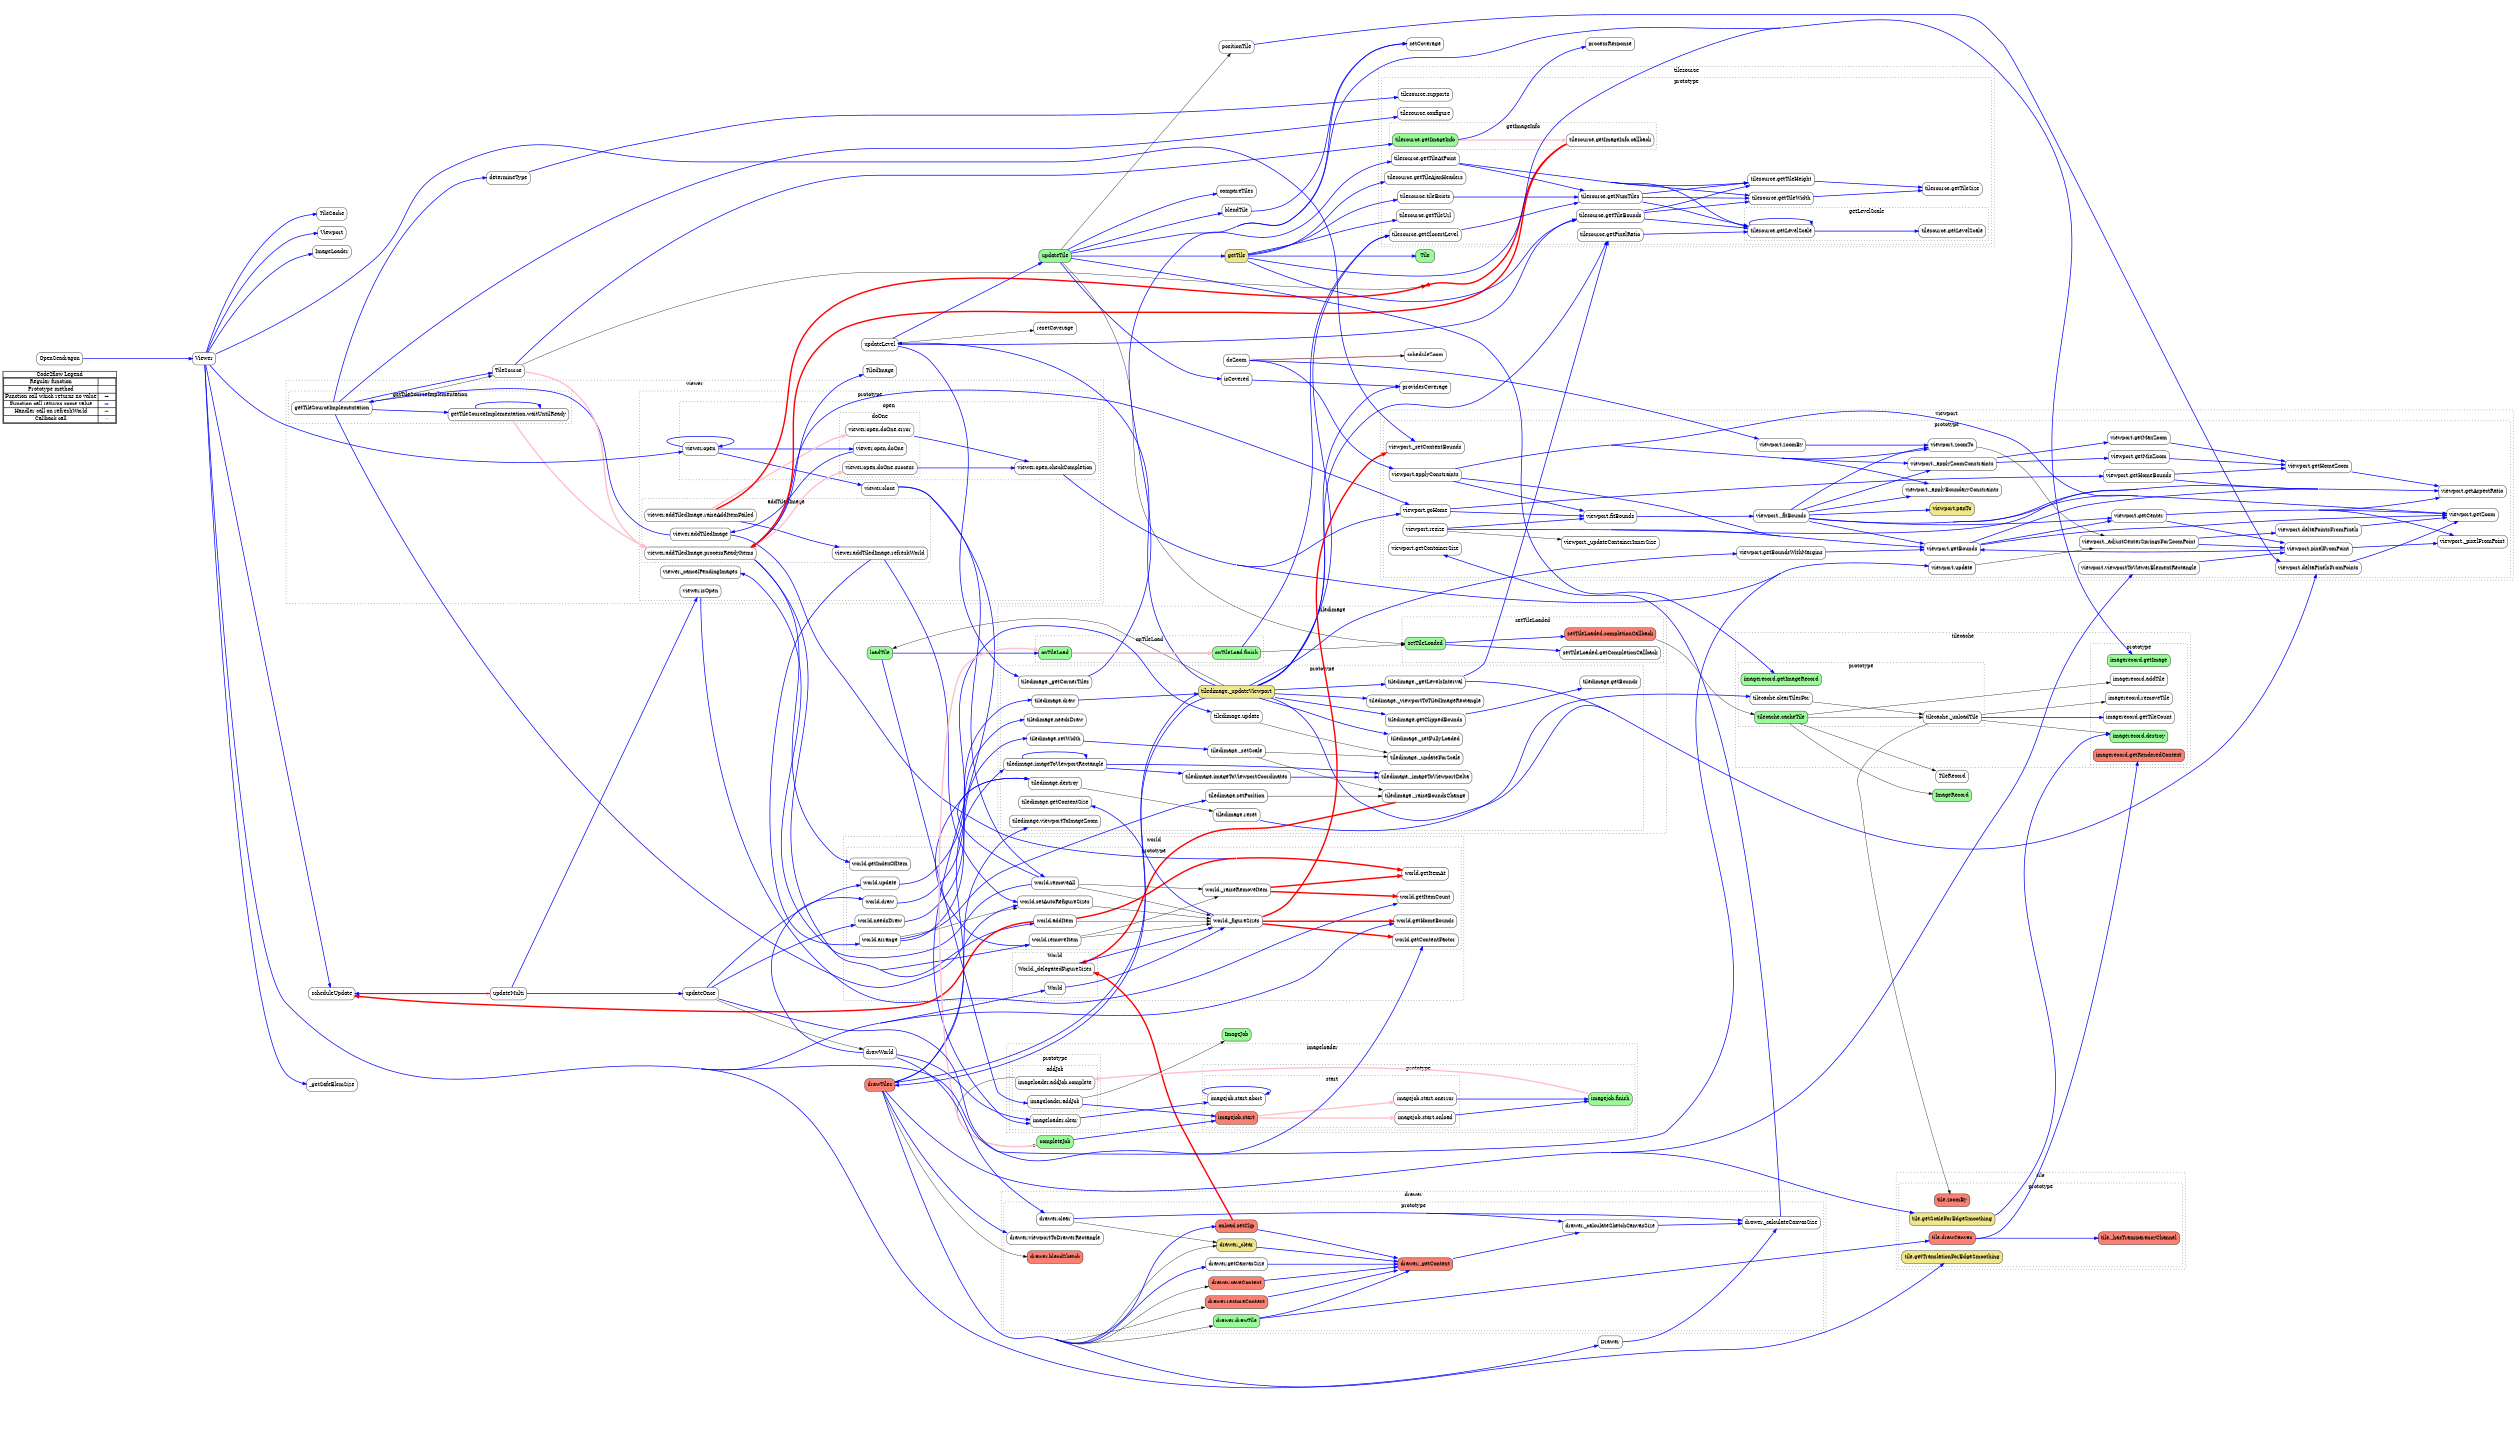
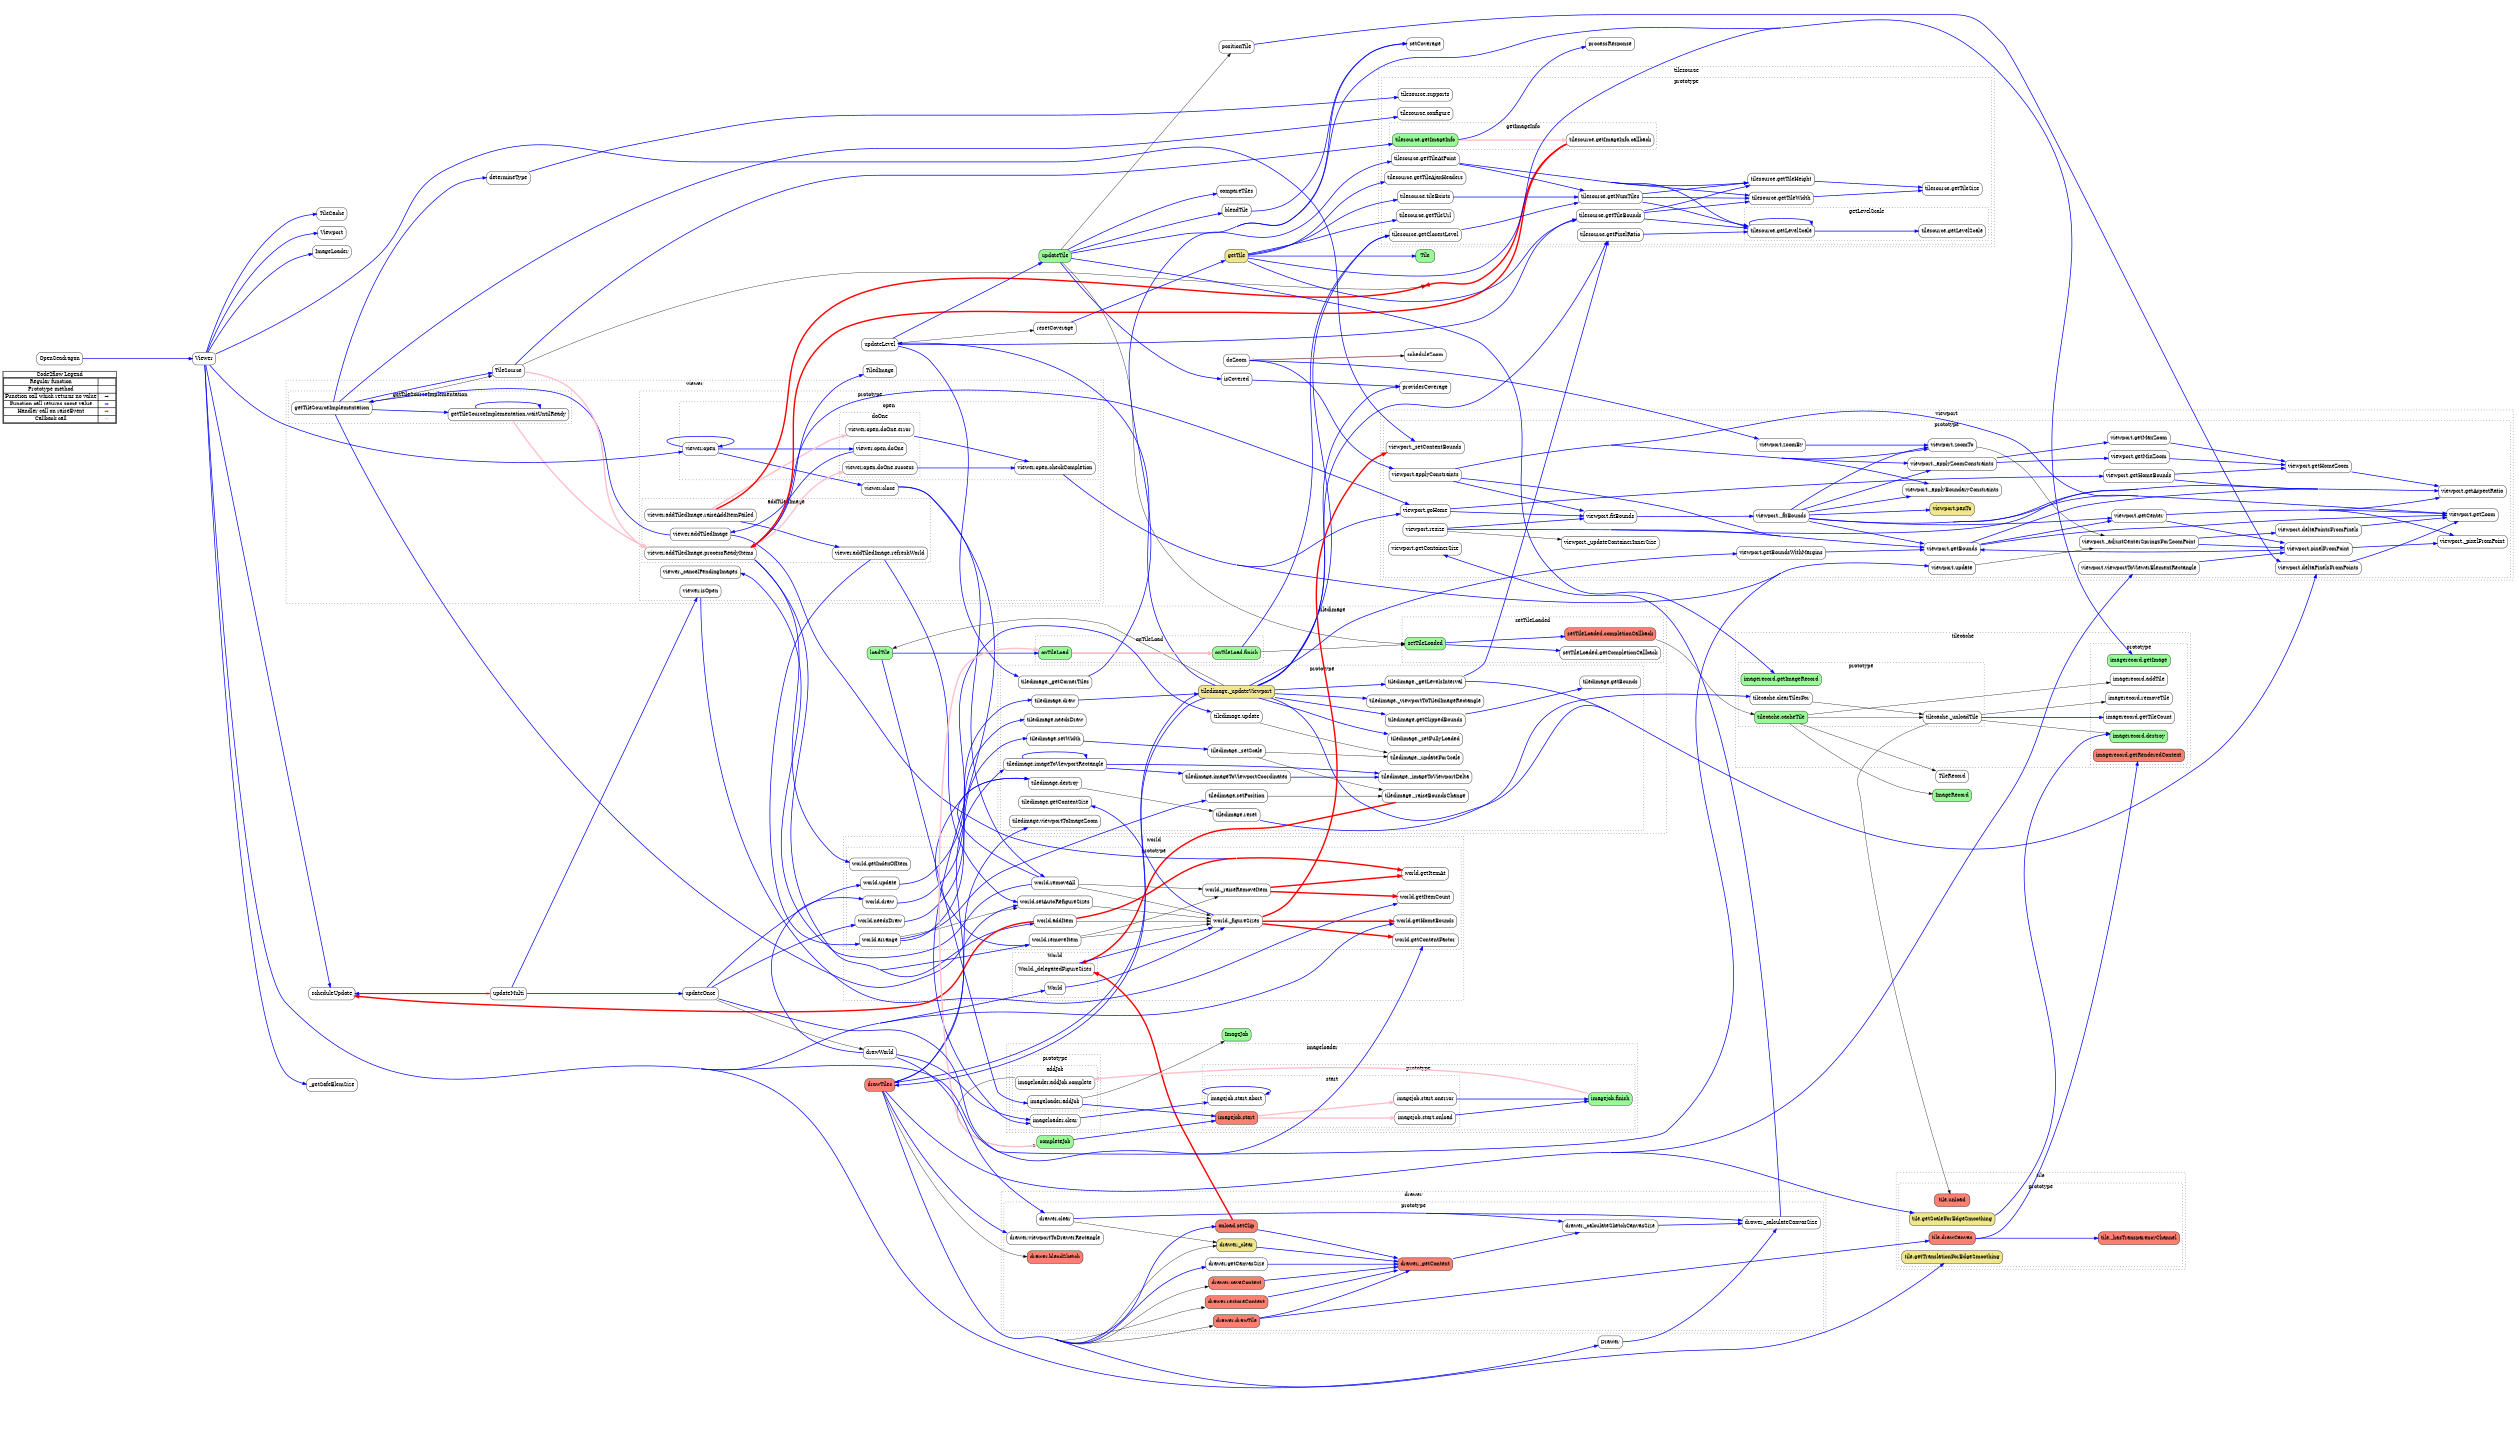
(1146, 256) -> (1143, 294)
(51, 411) -> (51, 411)
(1952, 1200) -> (1952, 1200)
(1237, 1321) -> (1237, 1321)
